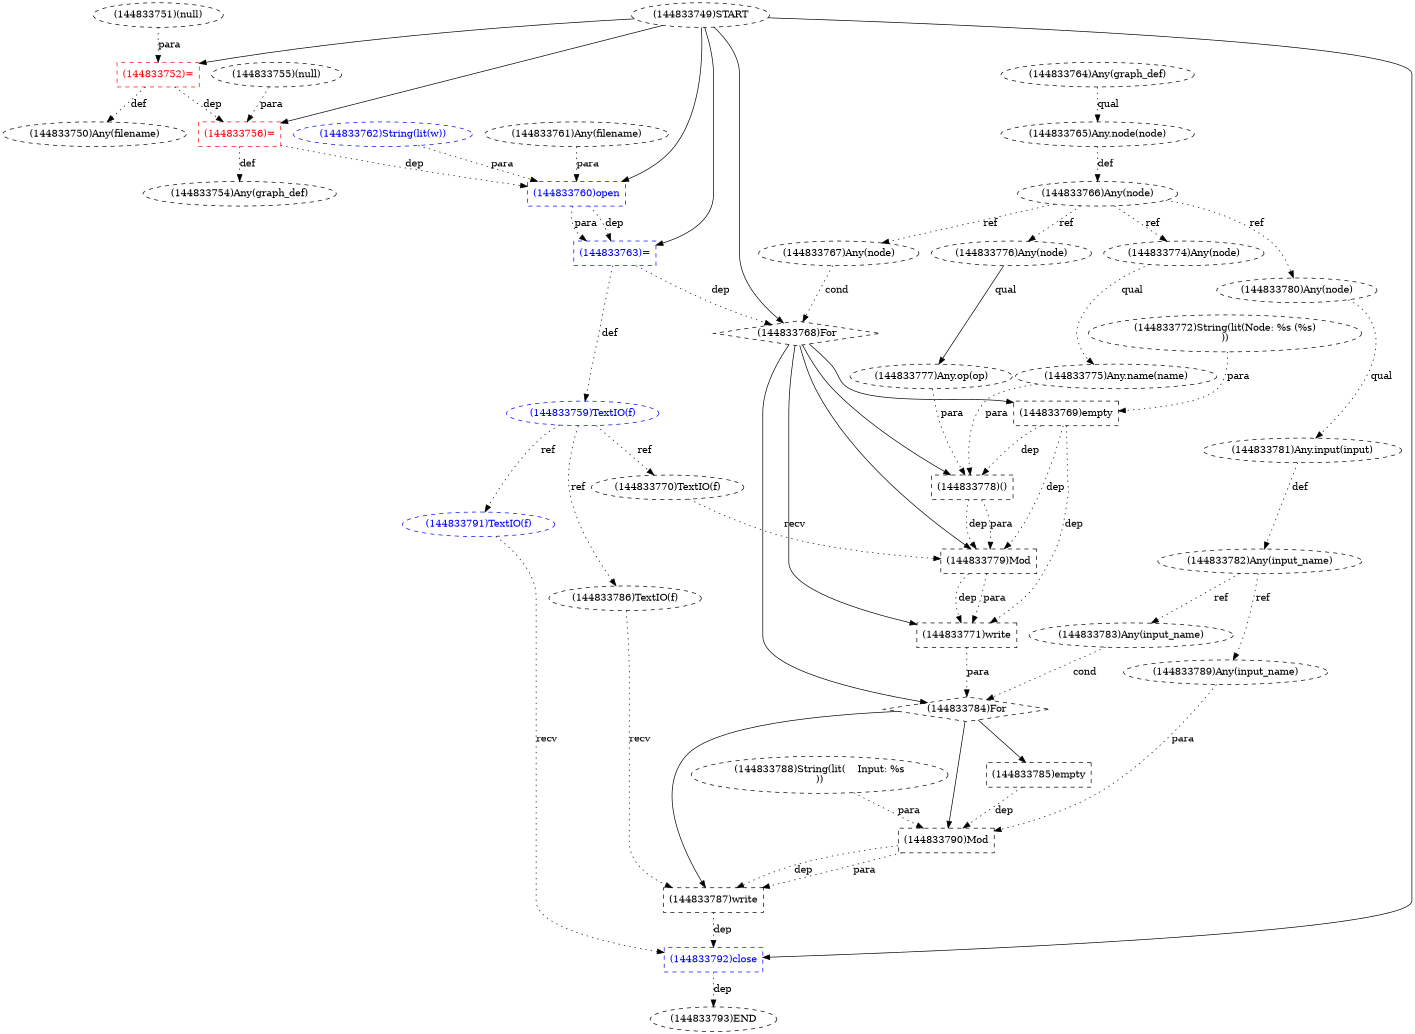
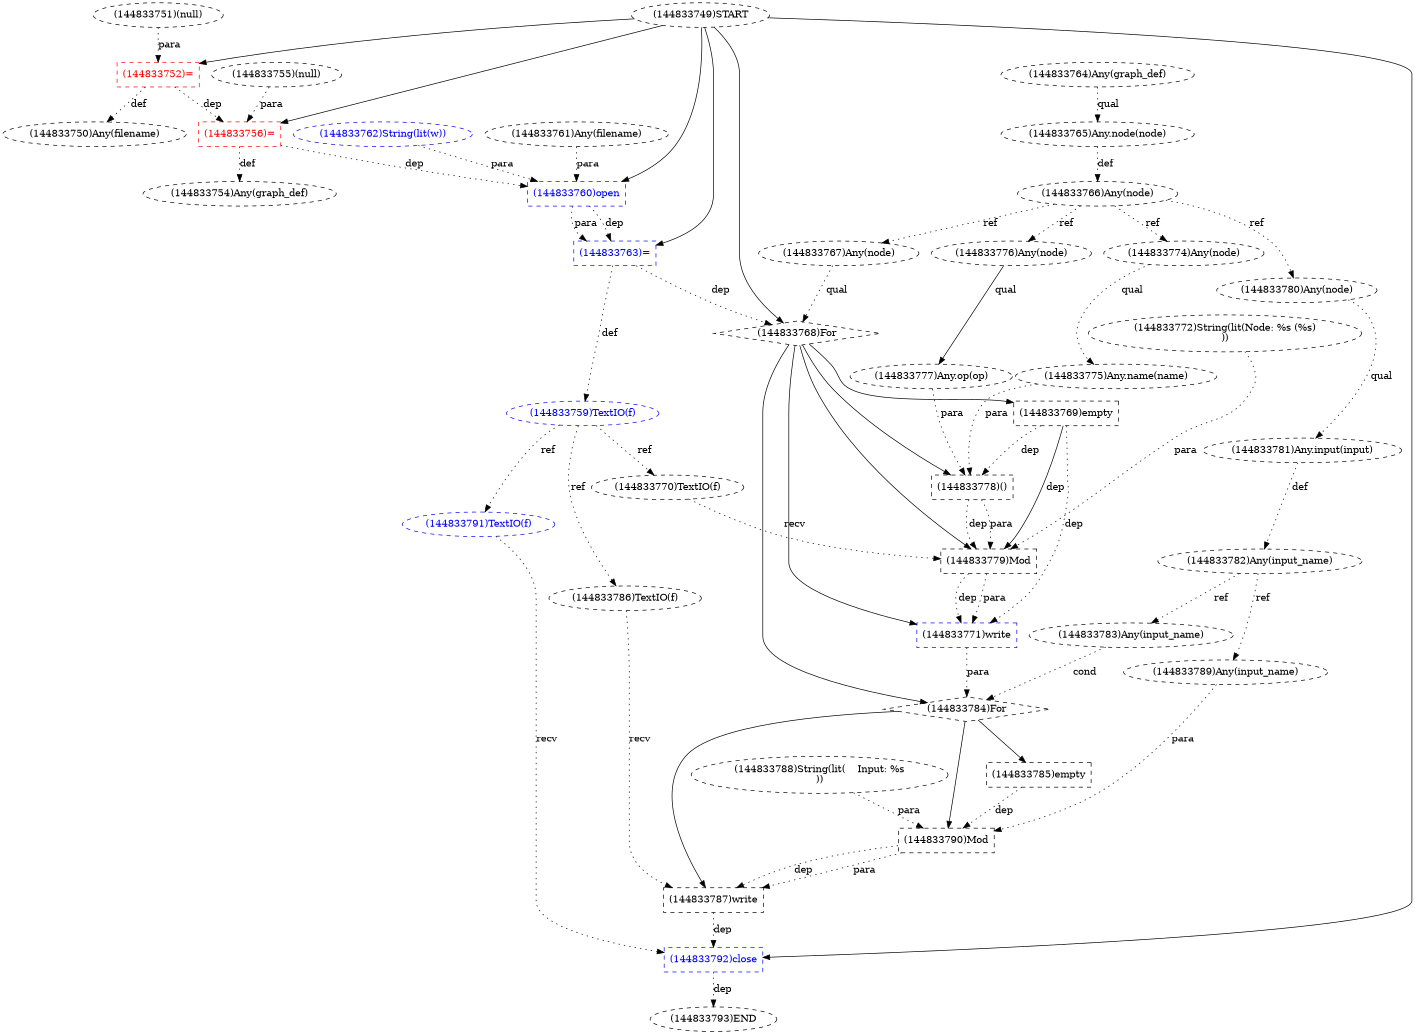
(837, 290) -> (837, 290)
(1192, 401) -> (1151, 454)
(1042, 488) -> (1042, 488)
(967, 635) -> (967, 635)
